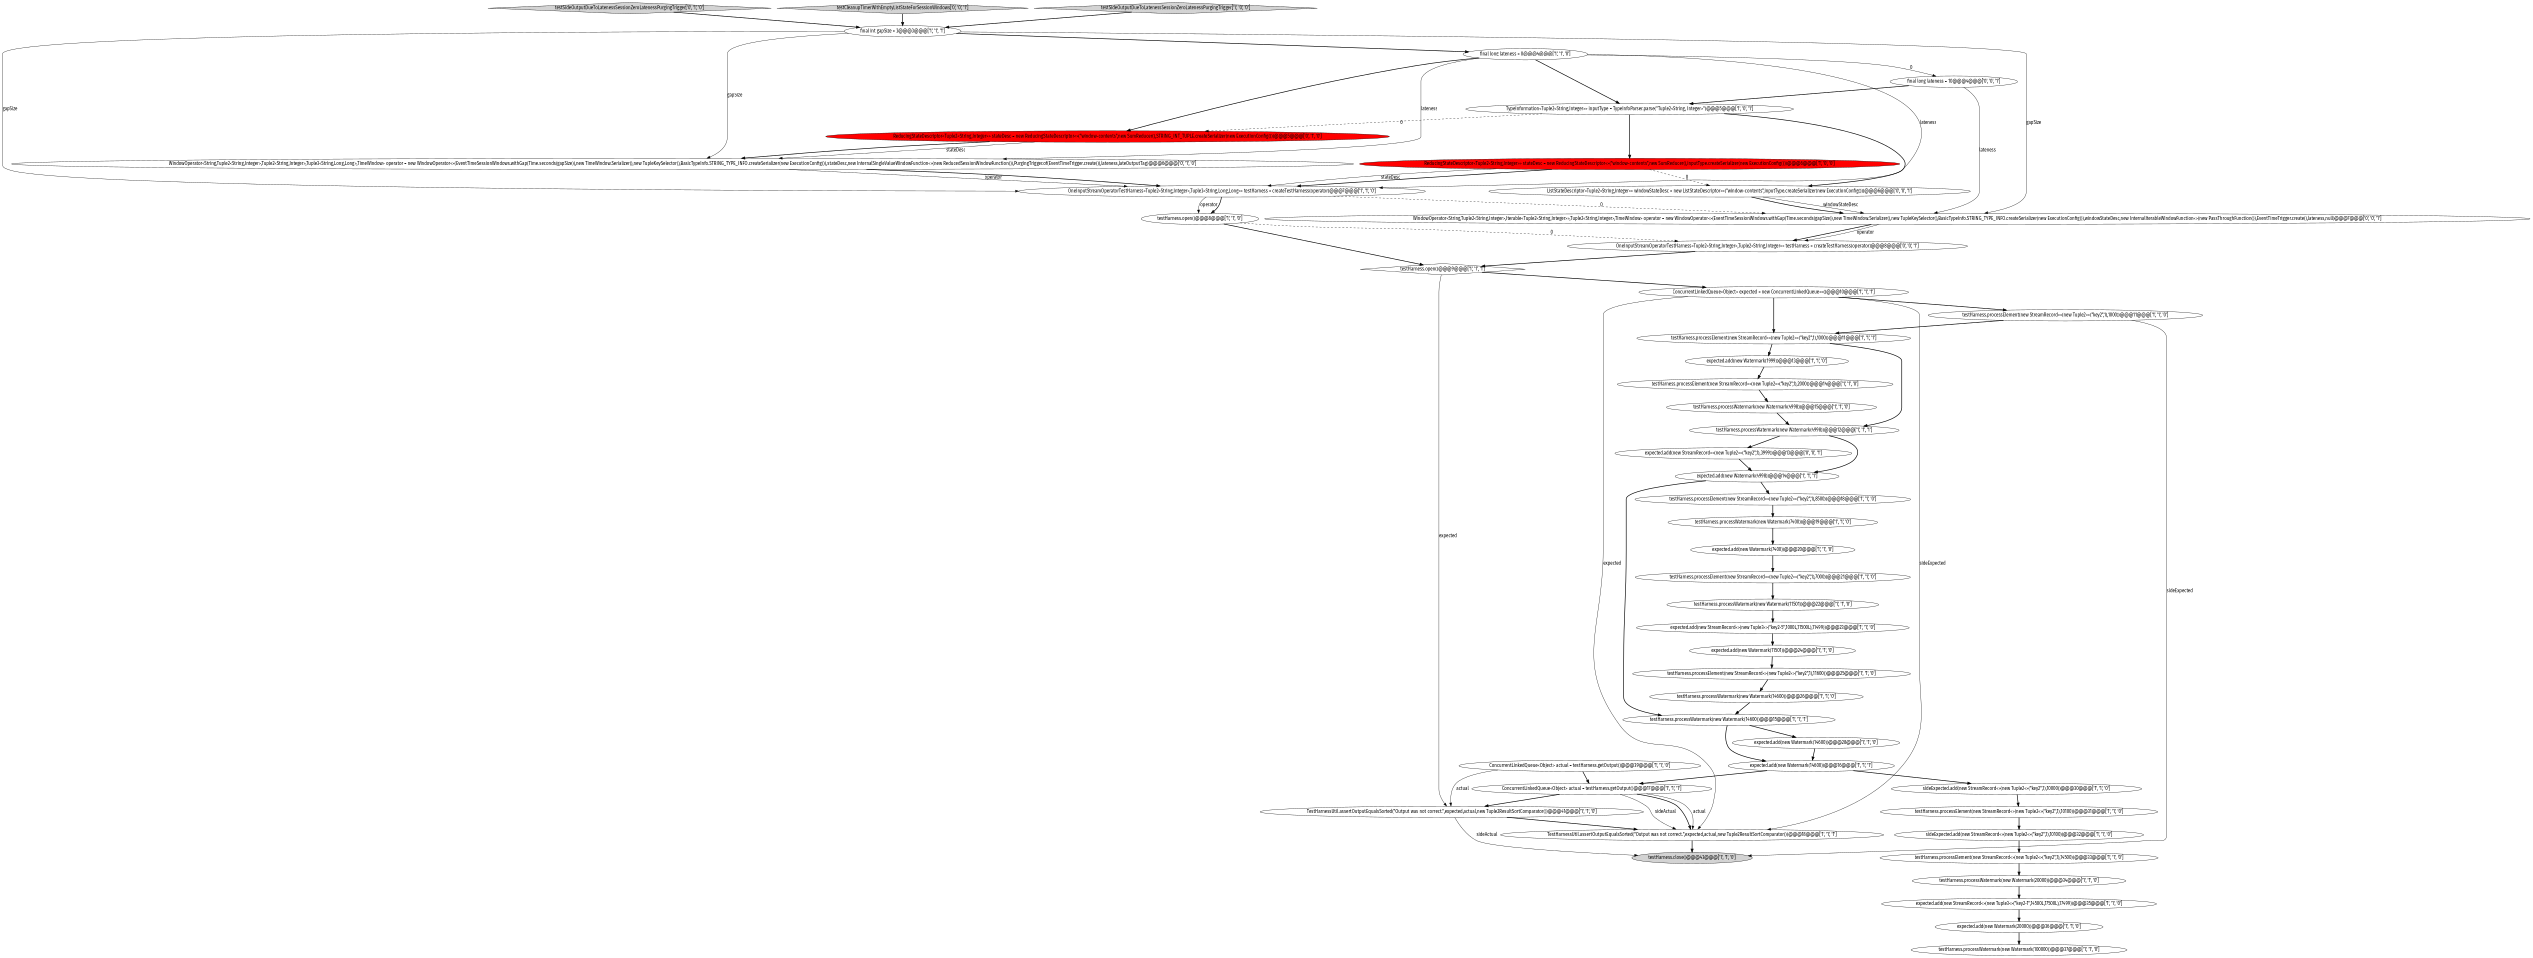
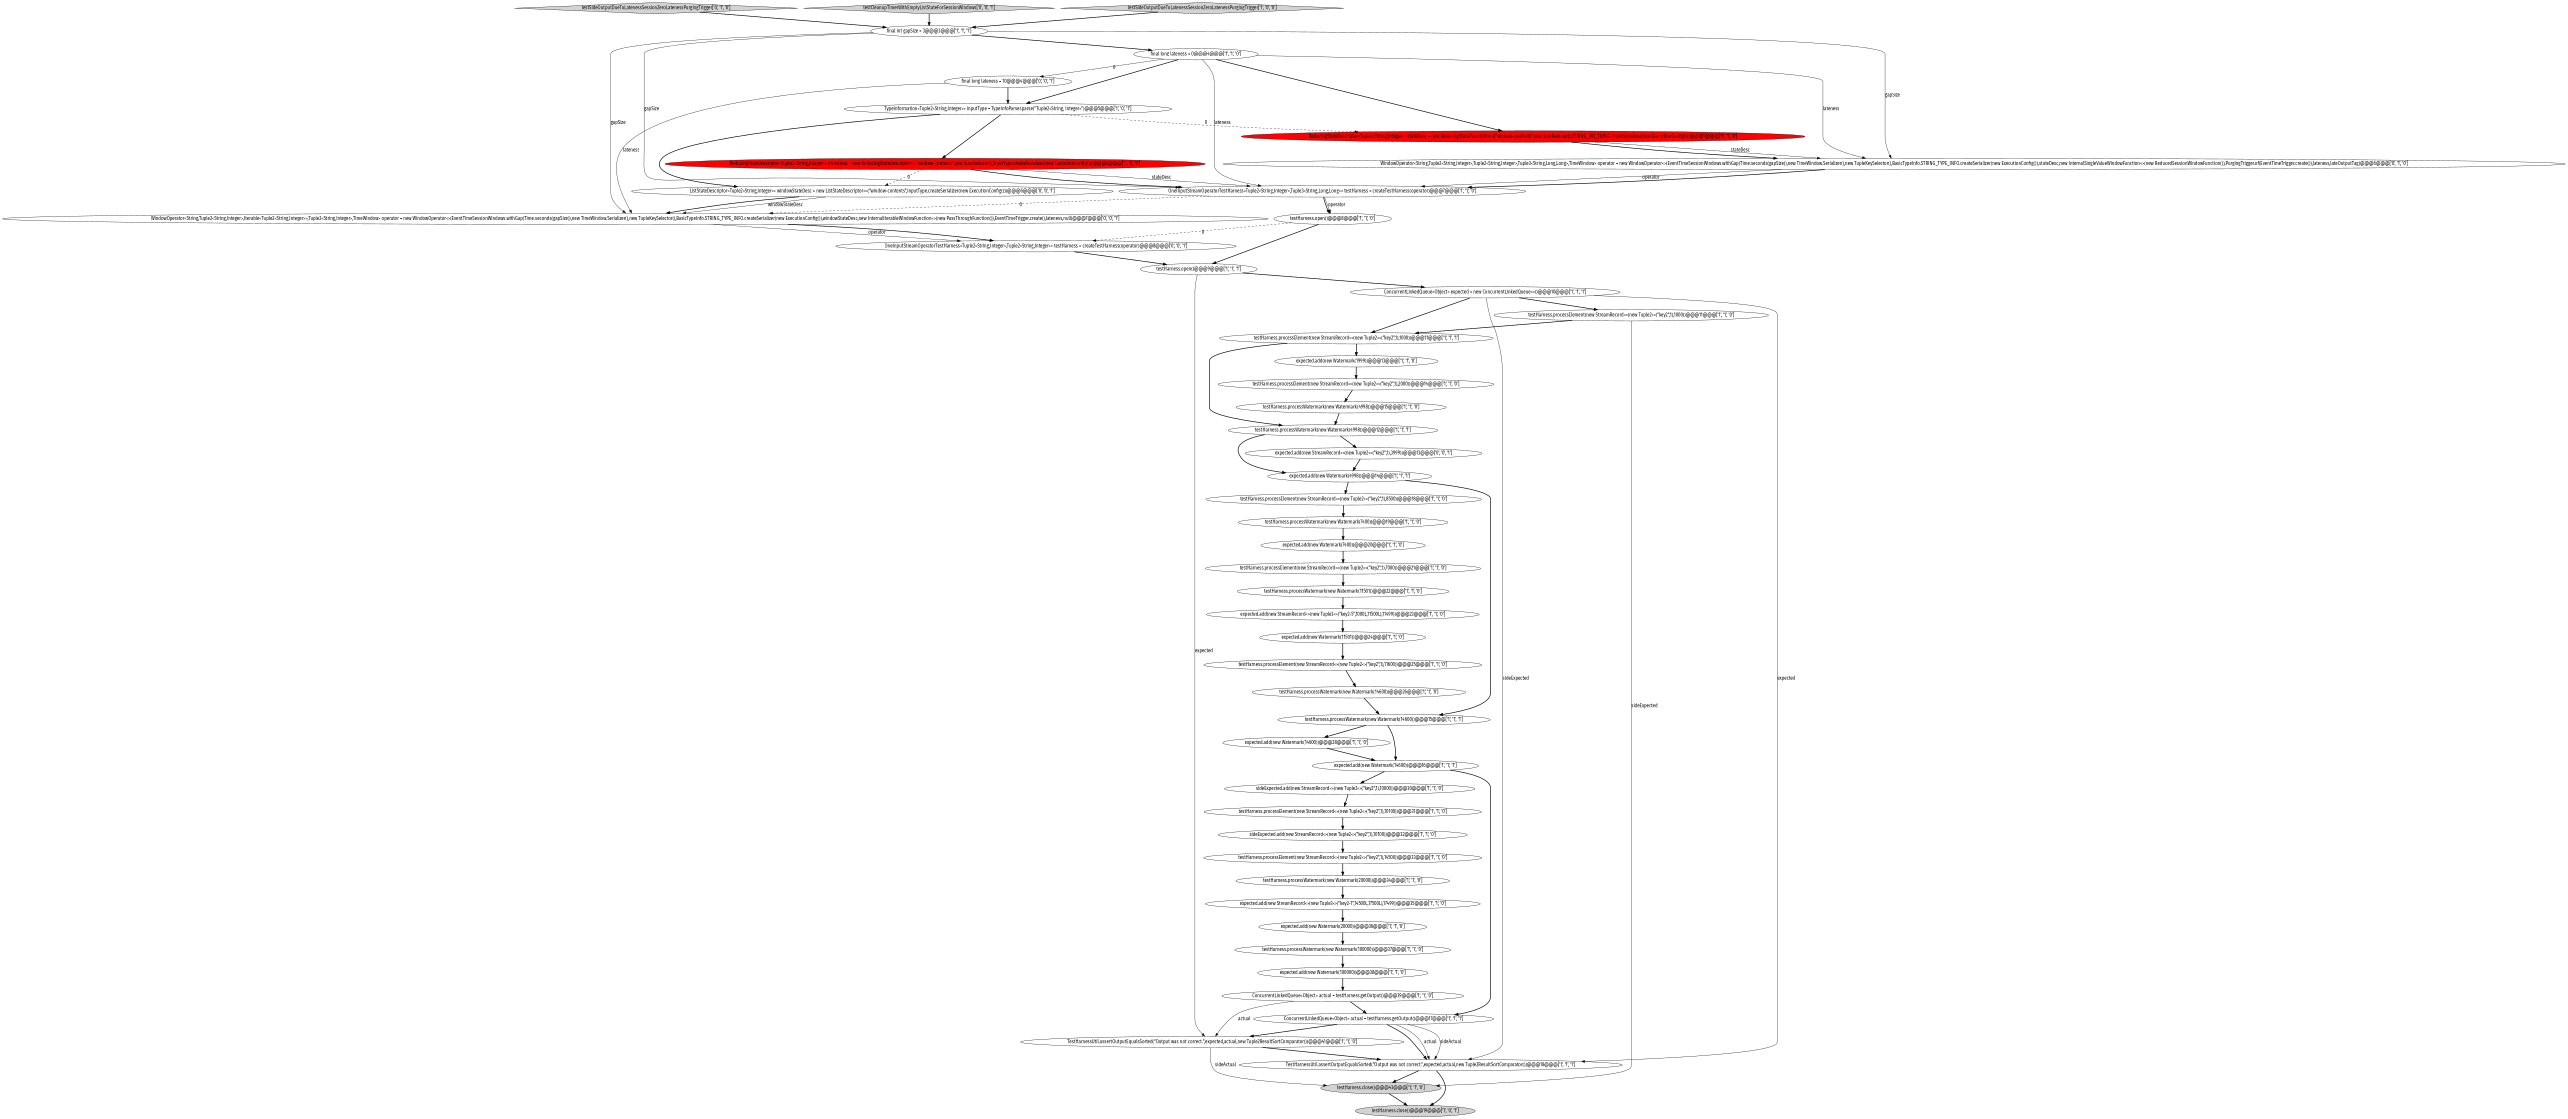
(1443, 269) -> (1199, 269)
none -> (1343, 973)
none -> (1415, 1111)
